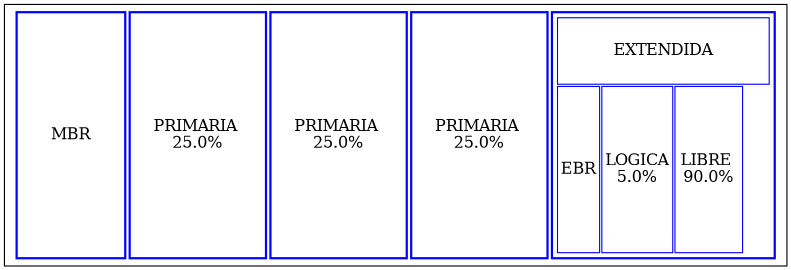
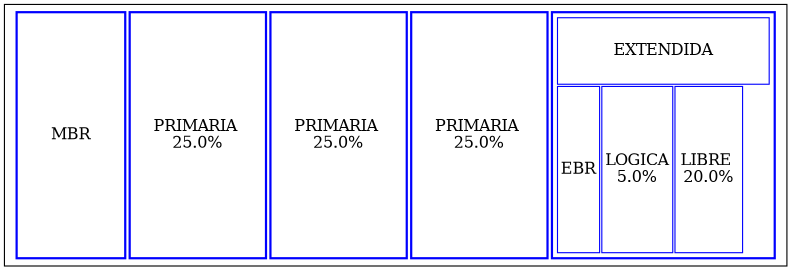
(709, 177) -> (709, 177)
